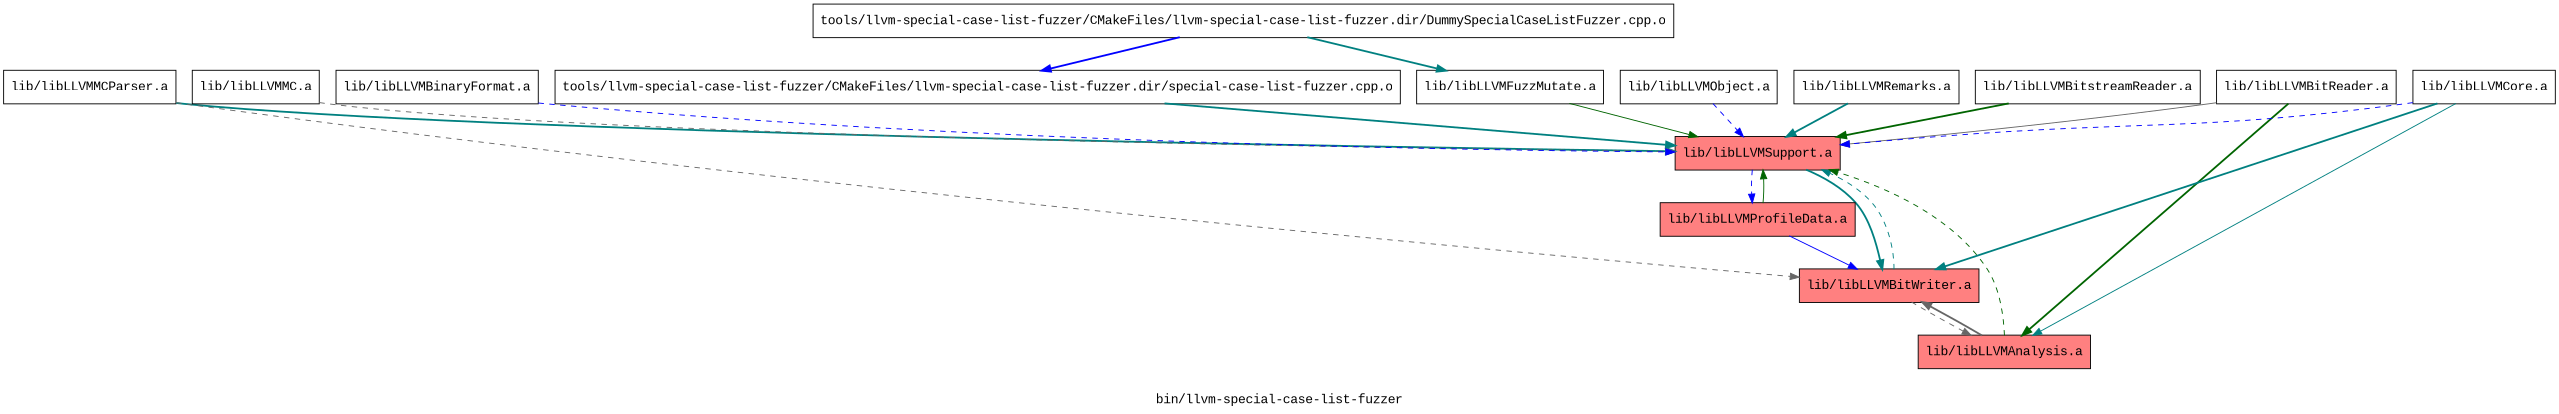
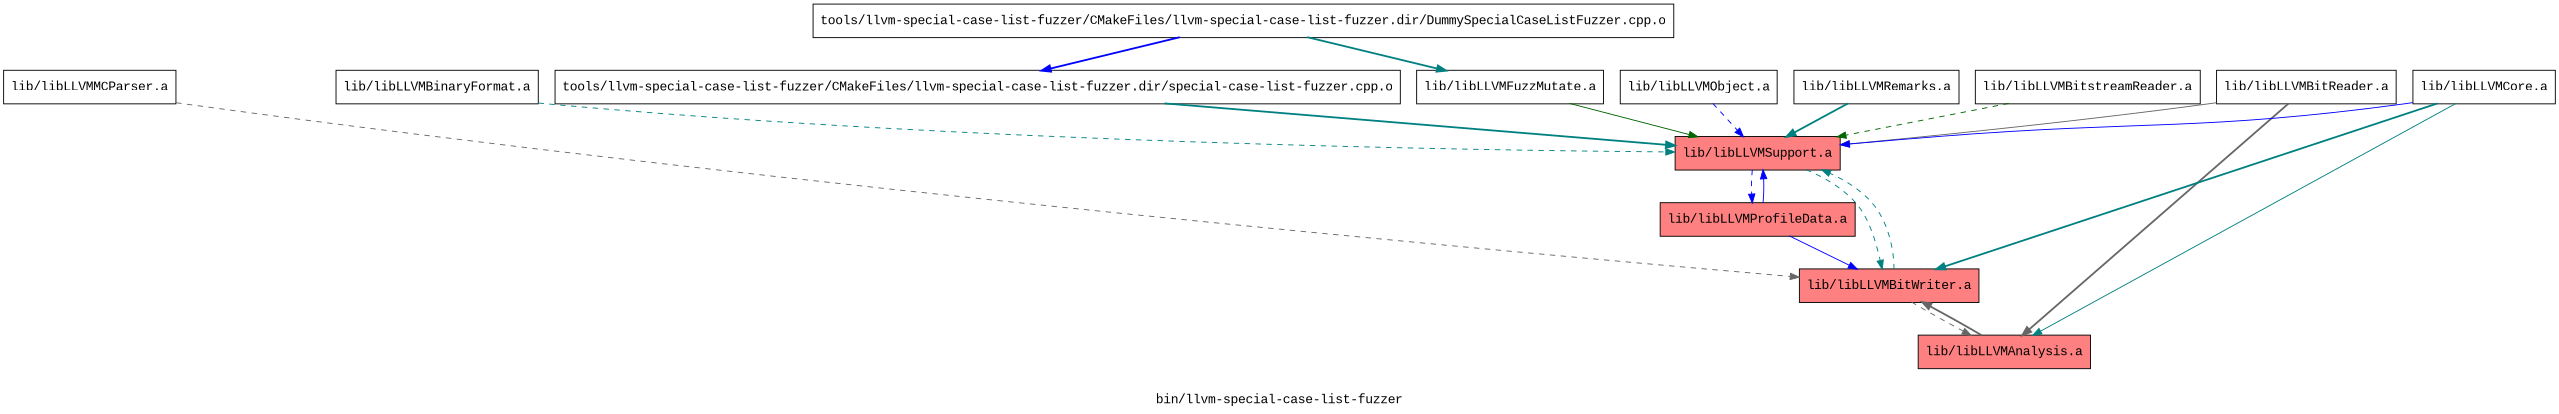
(256, 87) -> none
(1927, 119) -> (1927, 119)
(2131, 126) -> (2131, 126)
(961, 132) -> (1102, 138)
(921, 137) -> none
(1764, 191) -> (1764, 191)
(1857, 204) -> (1857, 204)
(2159, 216) -> (2159, 216)
(1949, 228) -> none
